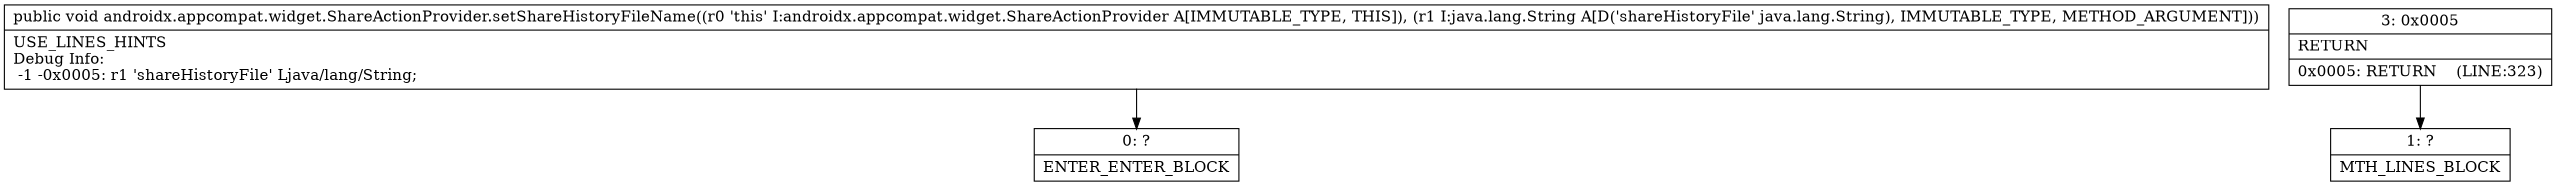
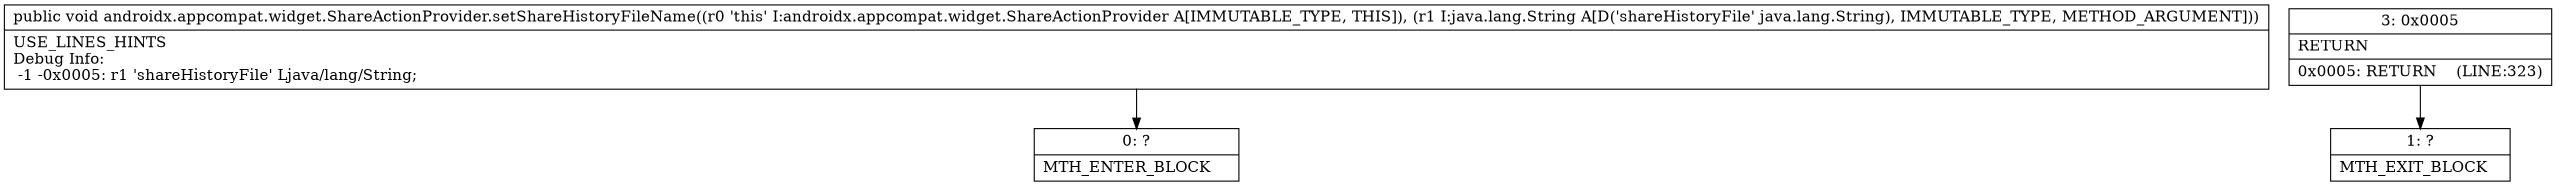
(1137, 167) -> (1127, 167)
(2420, 167) -> (2414, 167)
